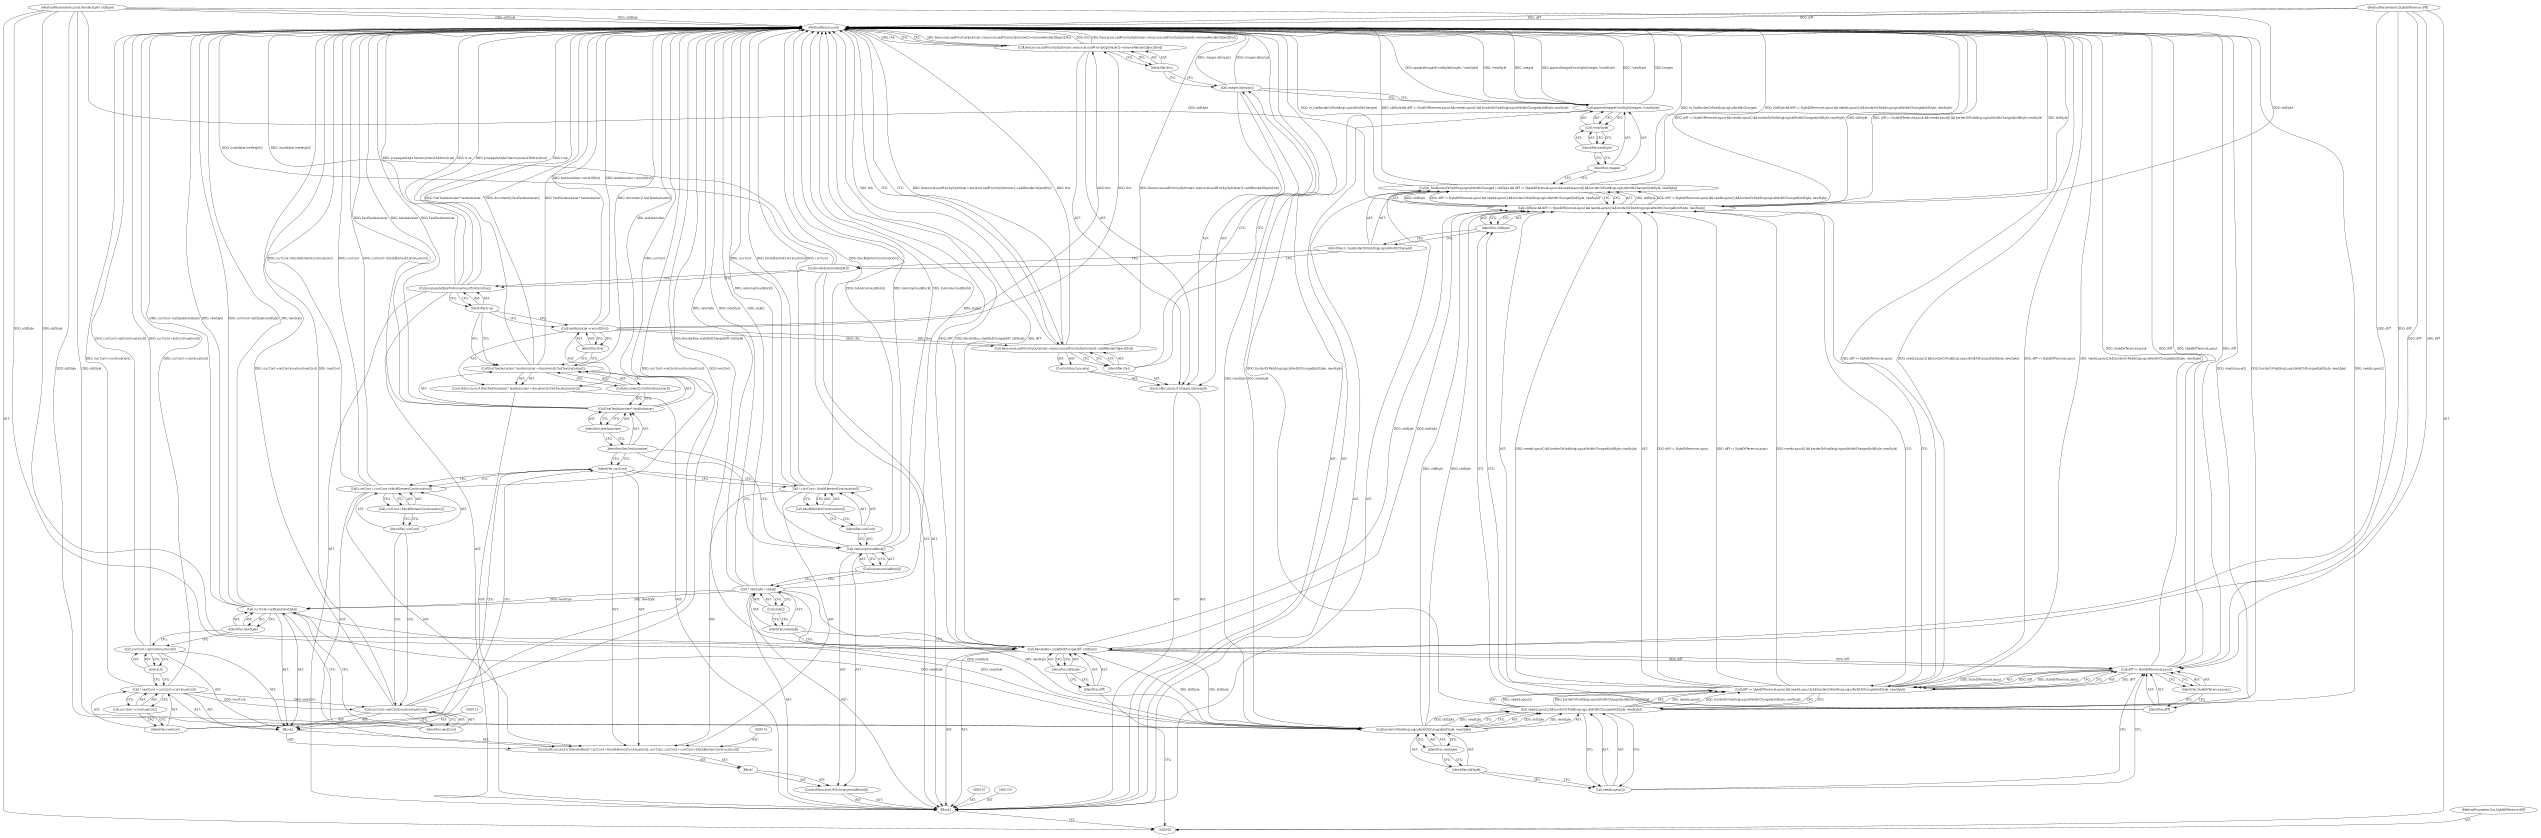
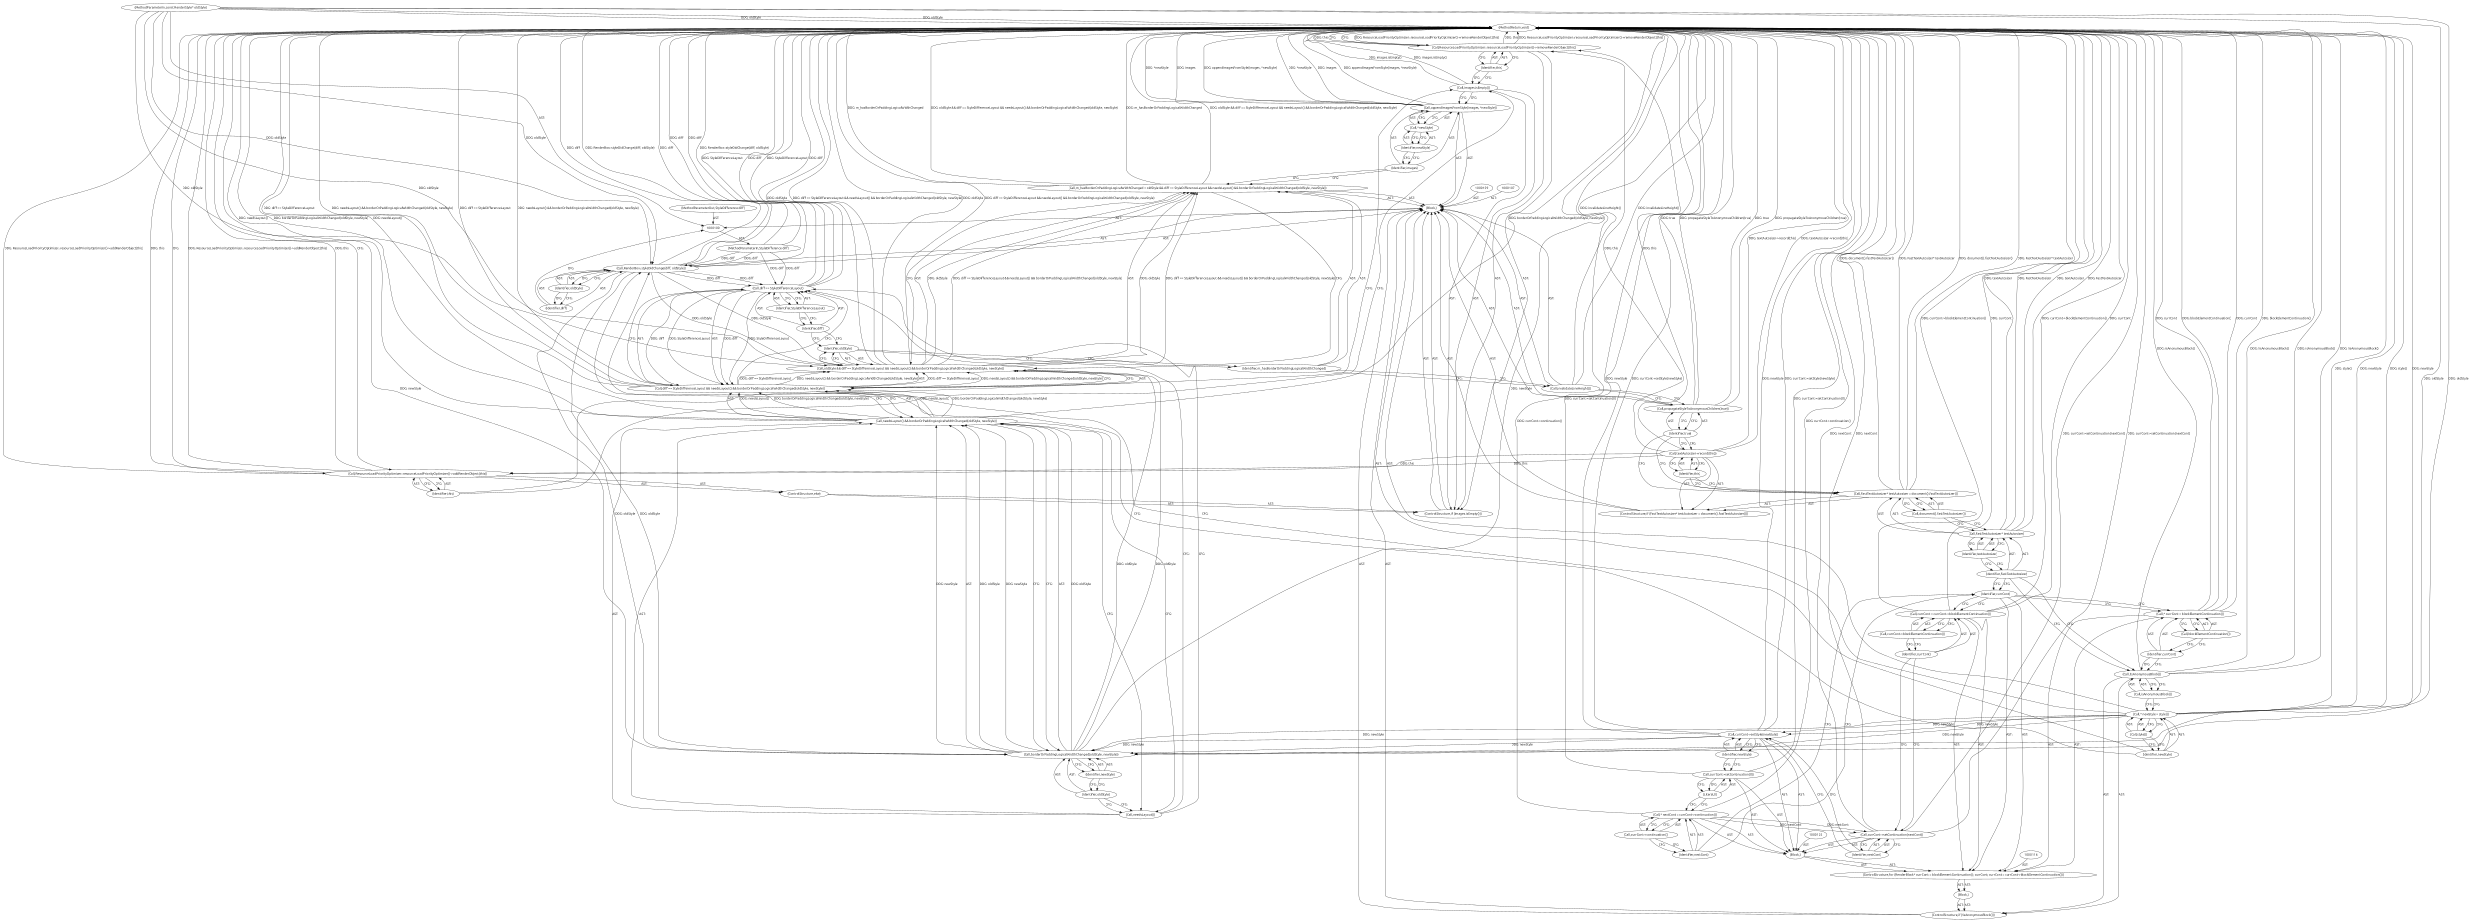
(2215, 821) -> (734, 237)
